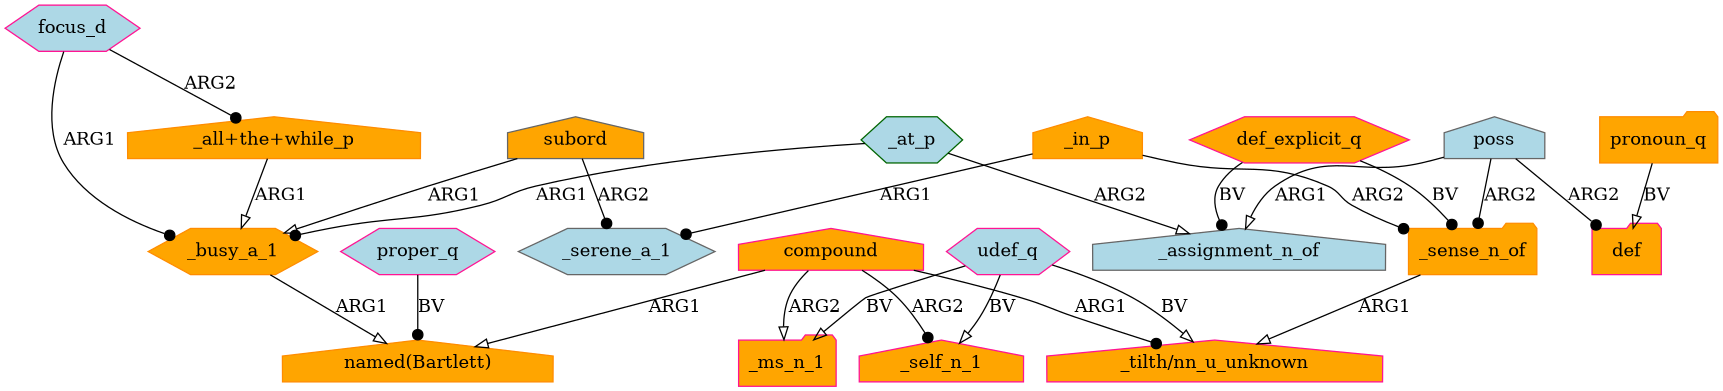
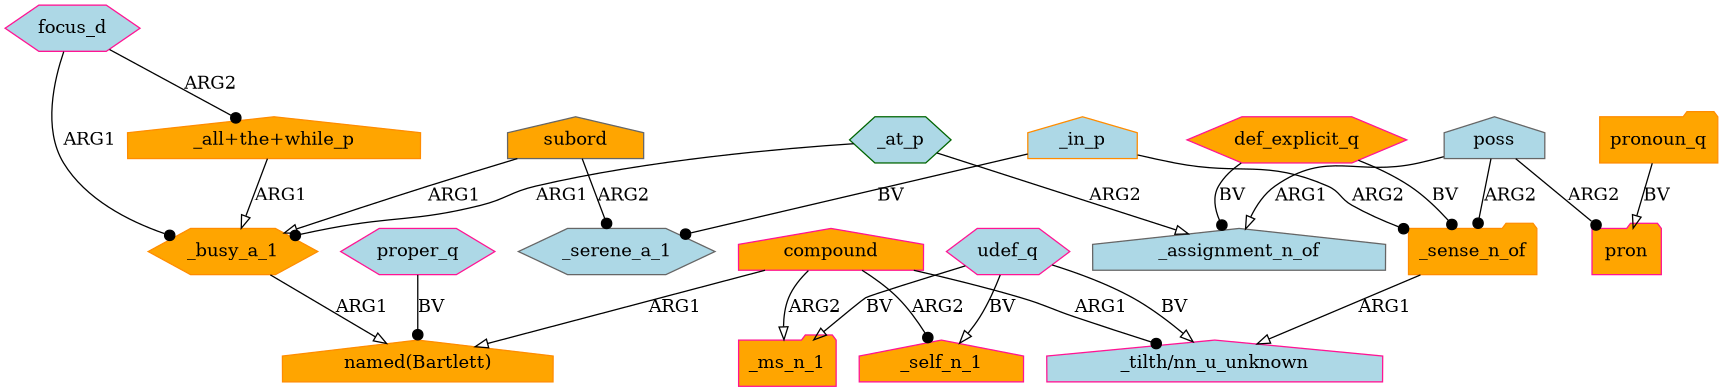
(1088, 140) -> (1083, 140)
(906, 196) -> (891, 196)
(1627, 252) -> (1627, 252)
(1215, 363) -> (1215, 363)
